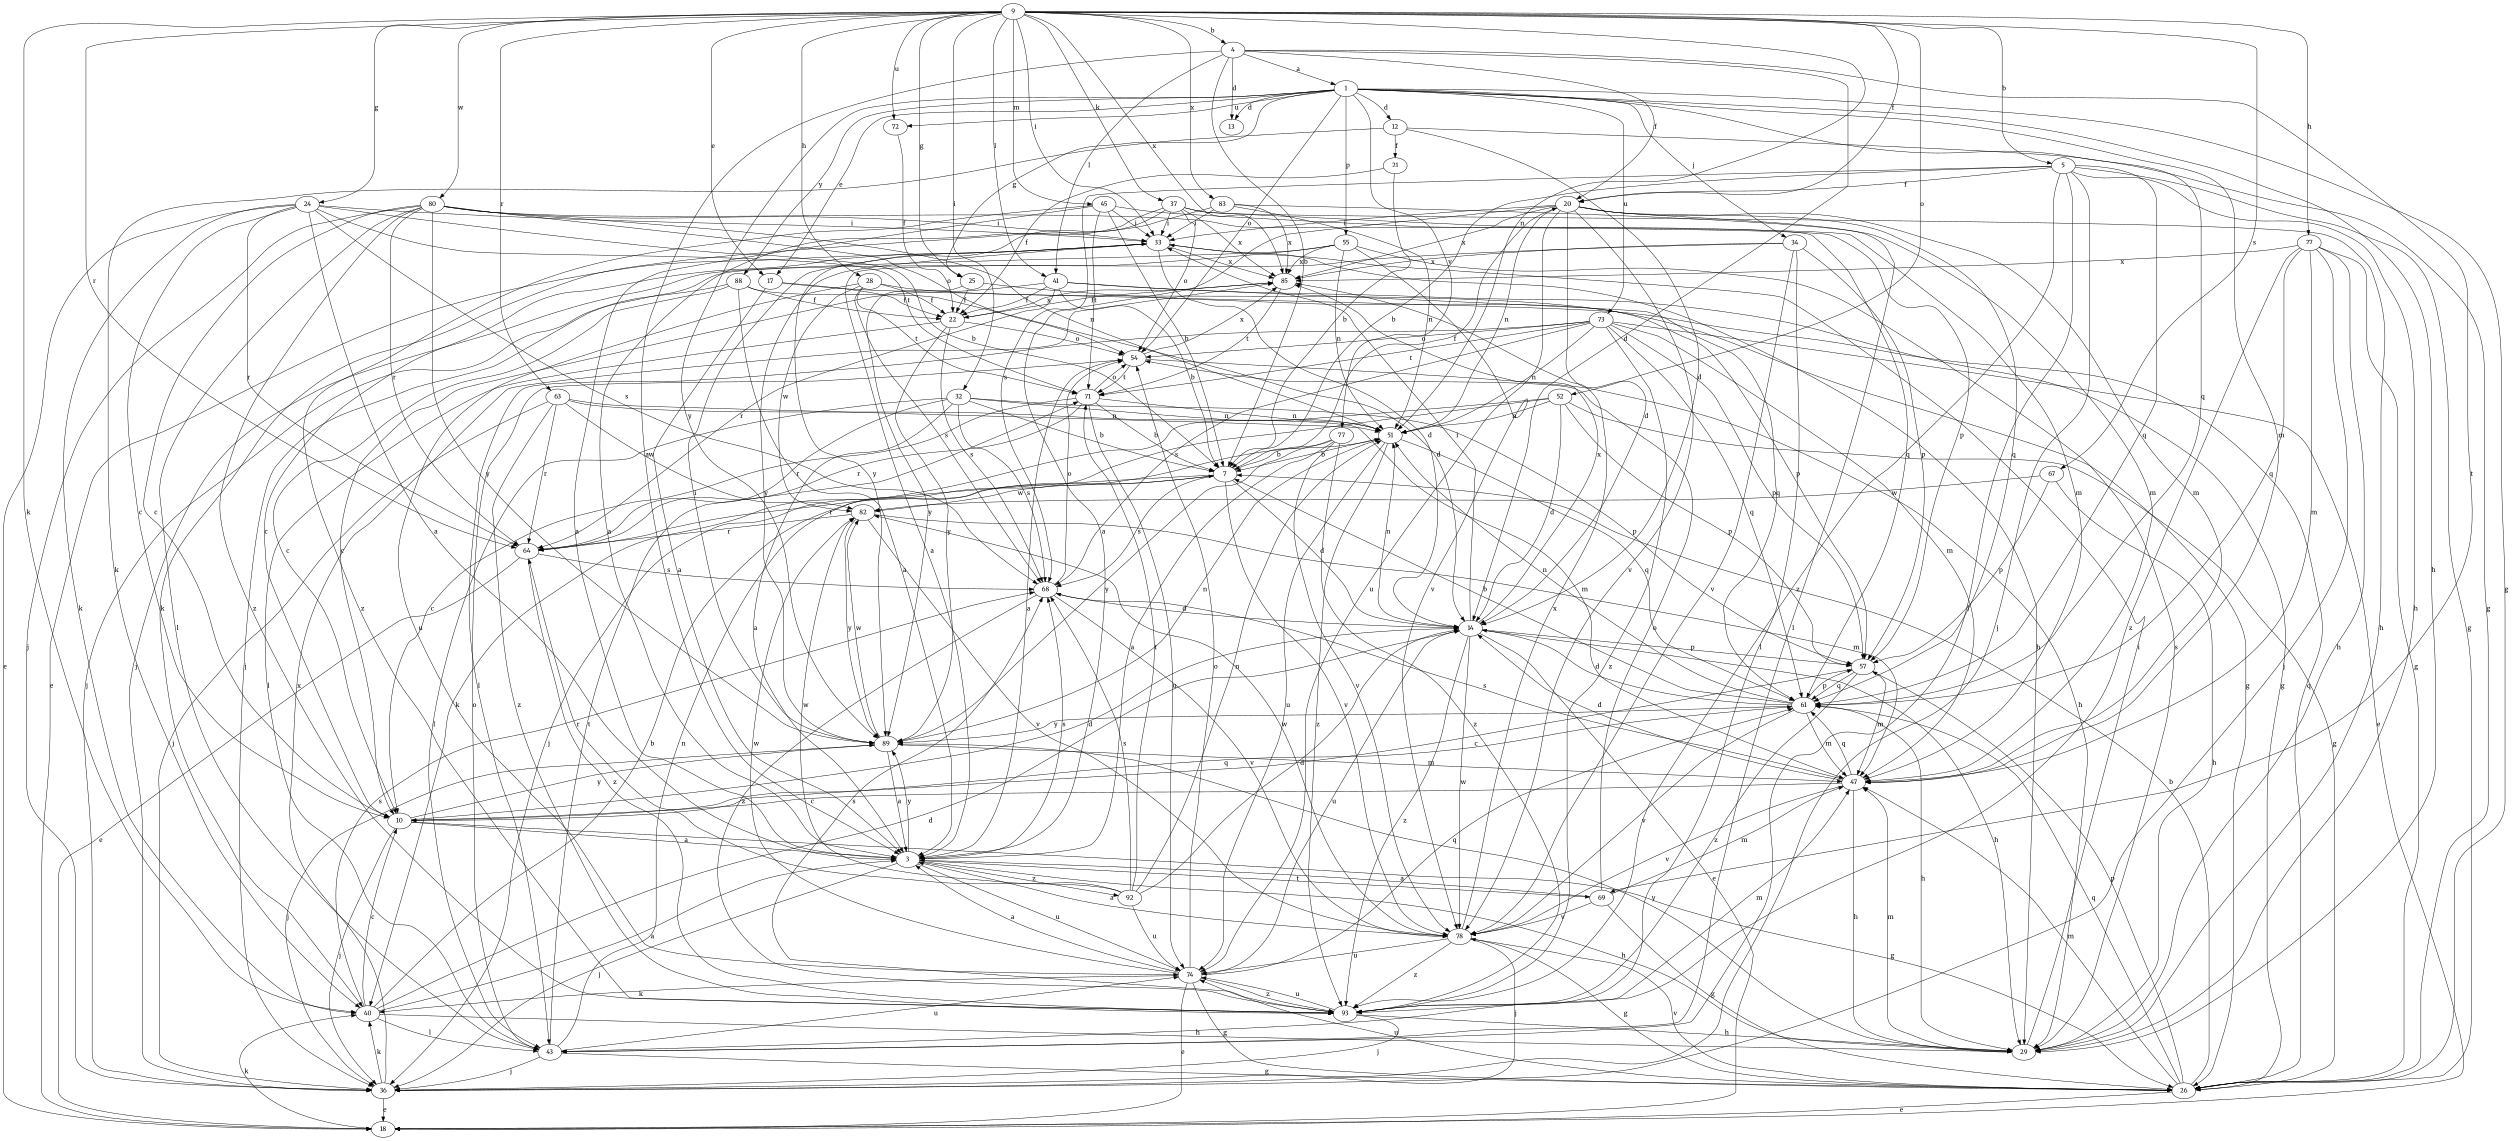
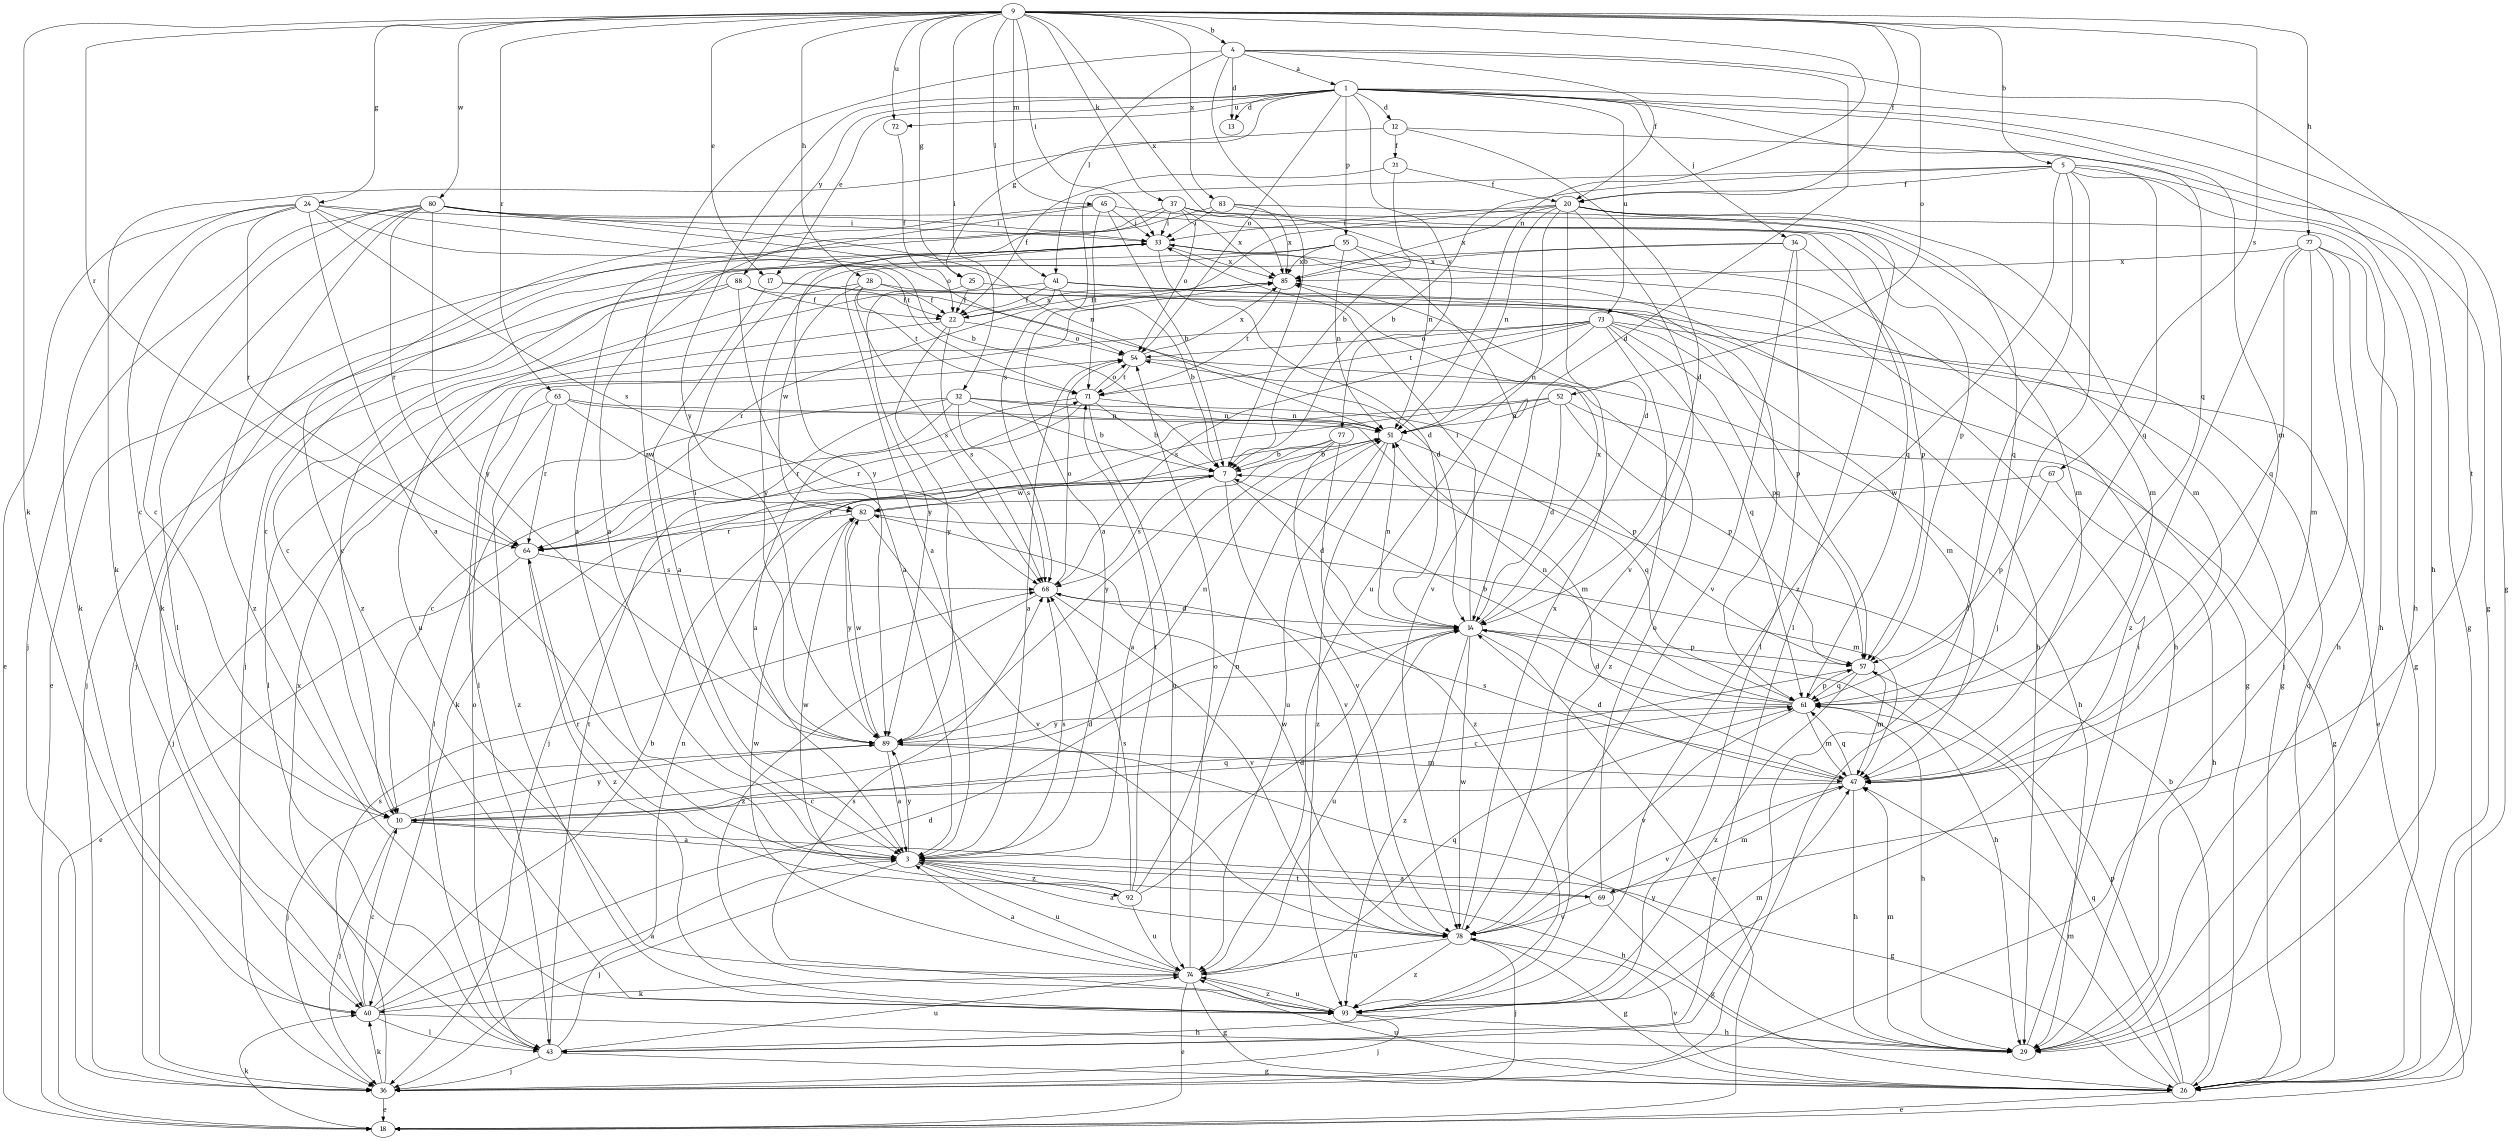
(1399, 344) -> (1479, 184)
(2176, 648) -> (2176, 648)
